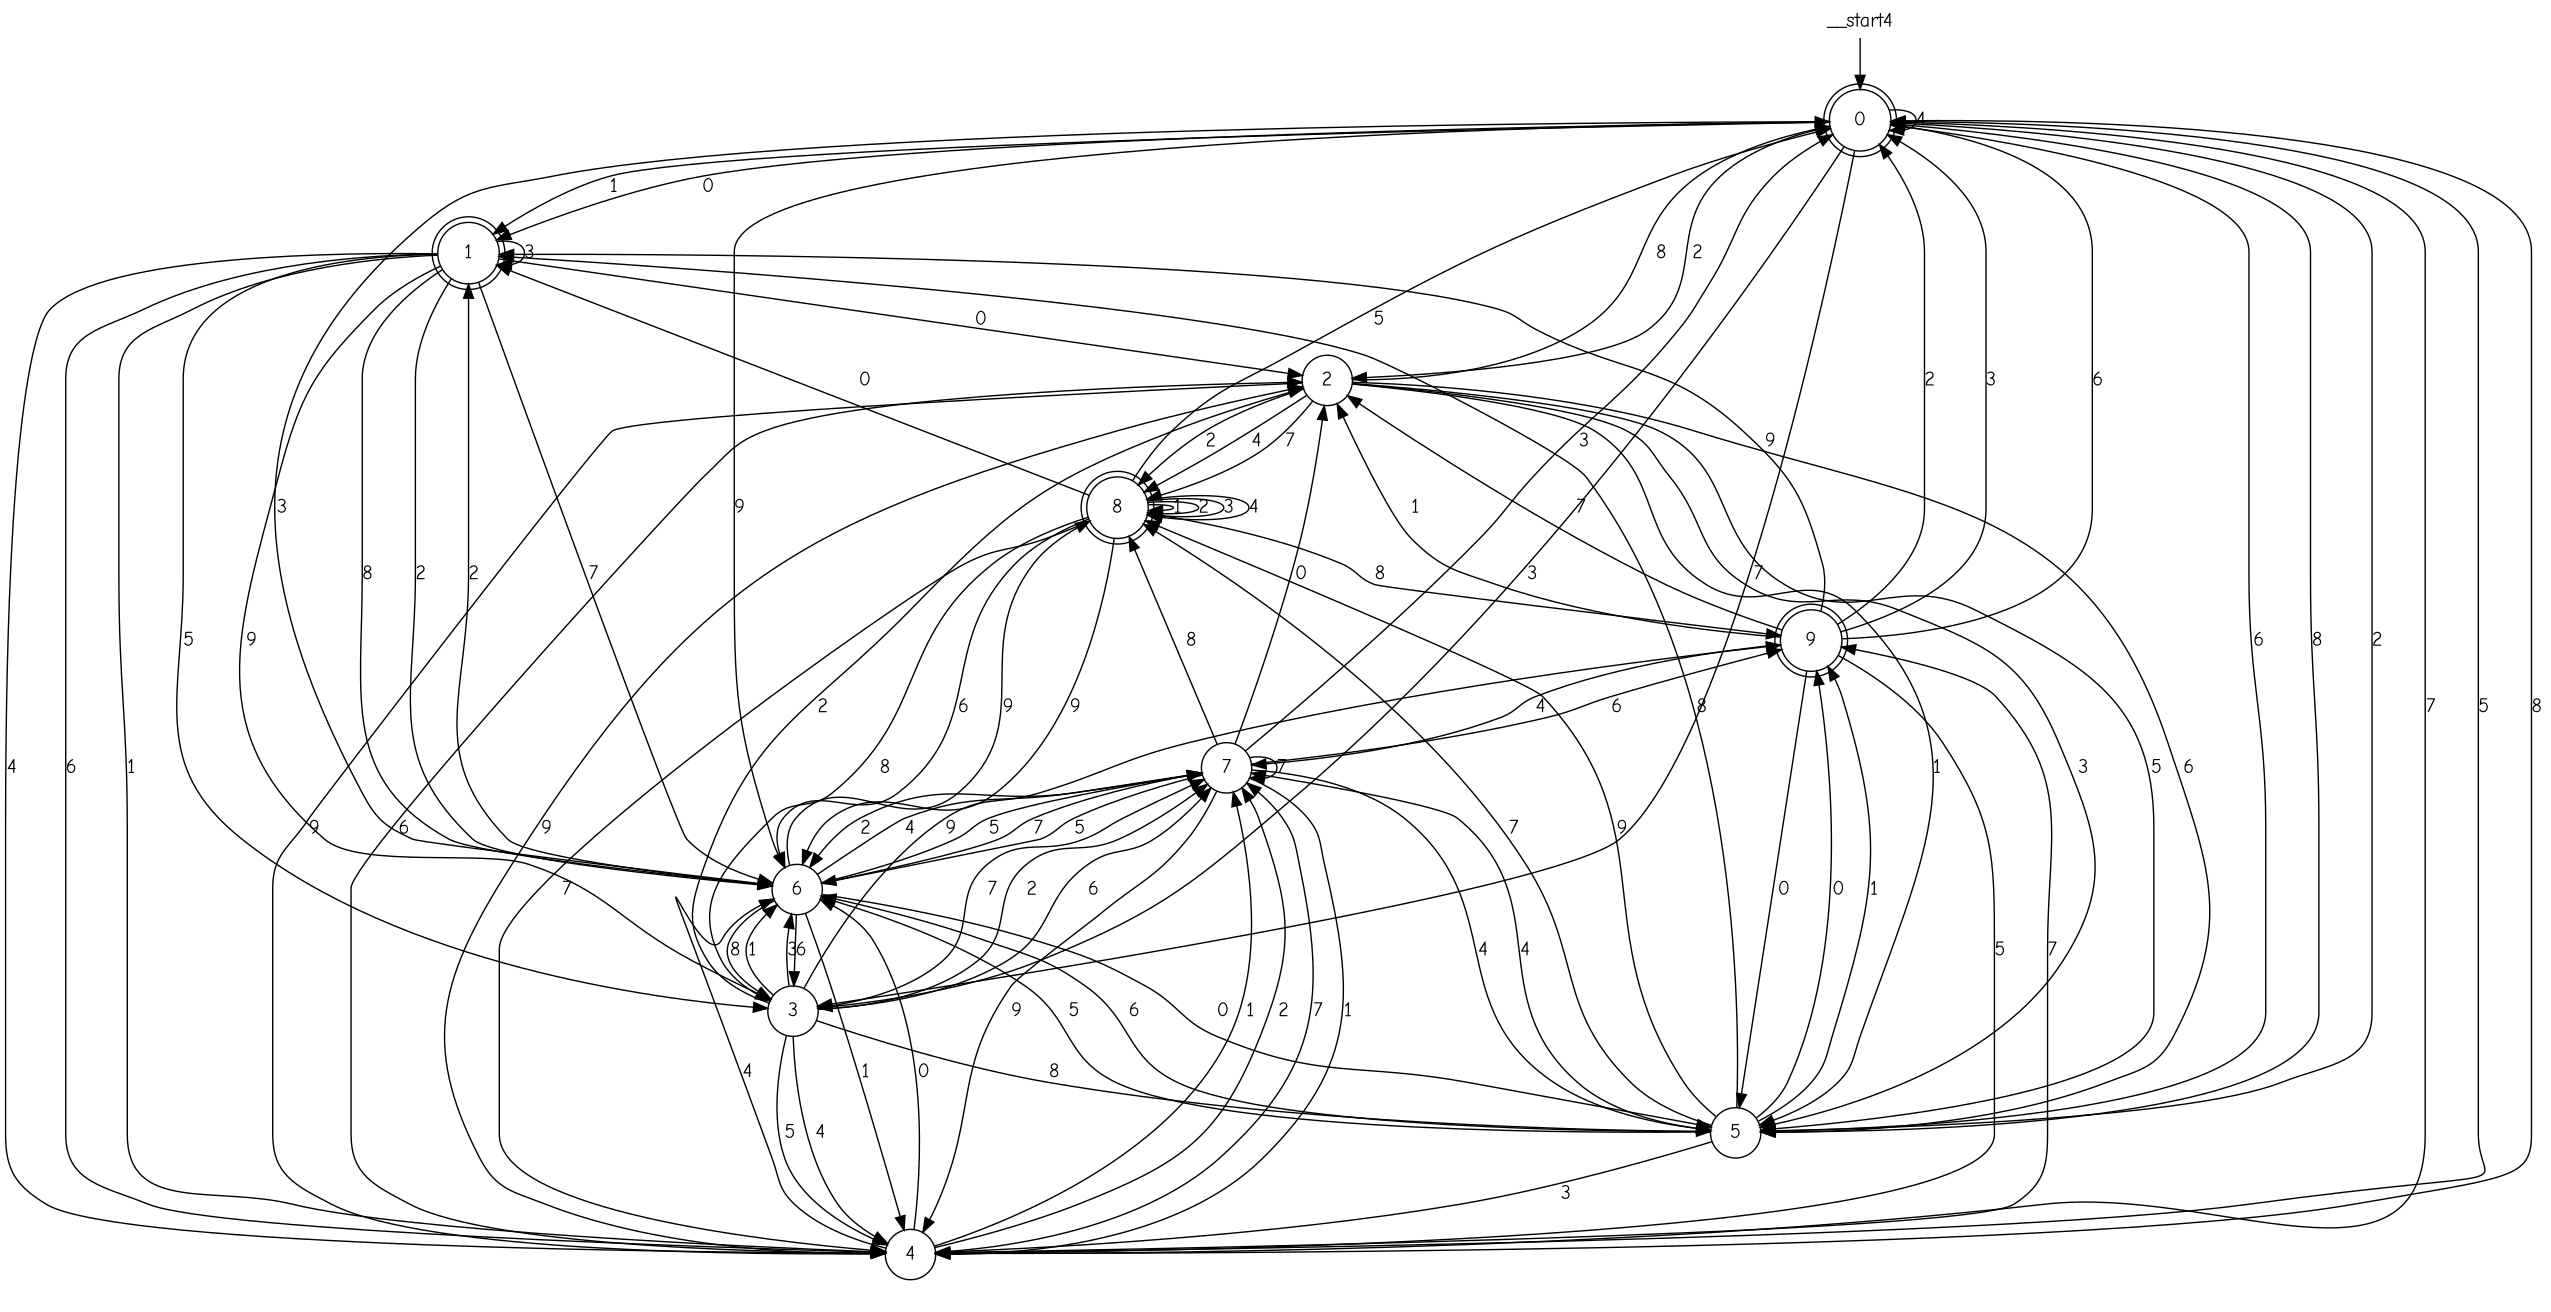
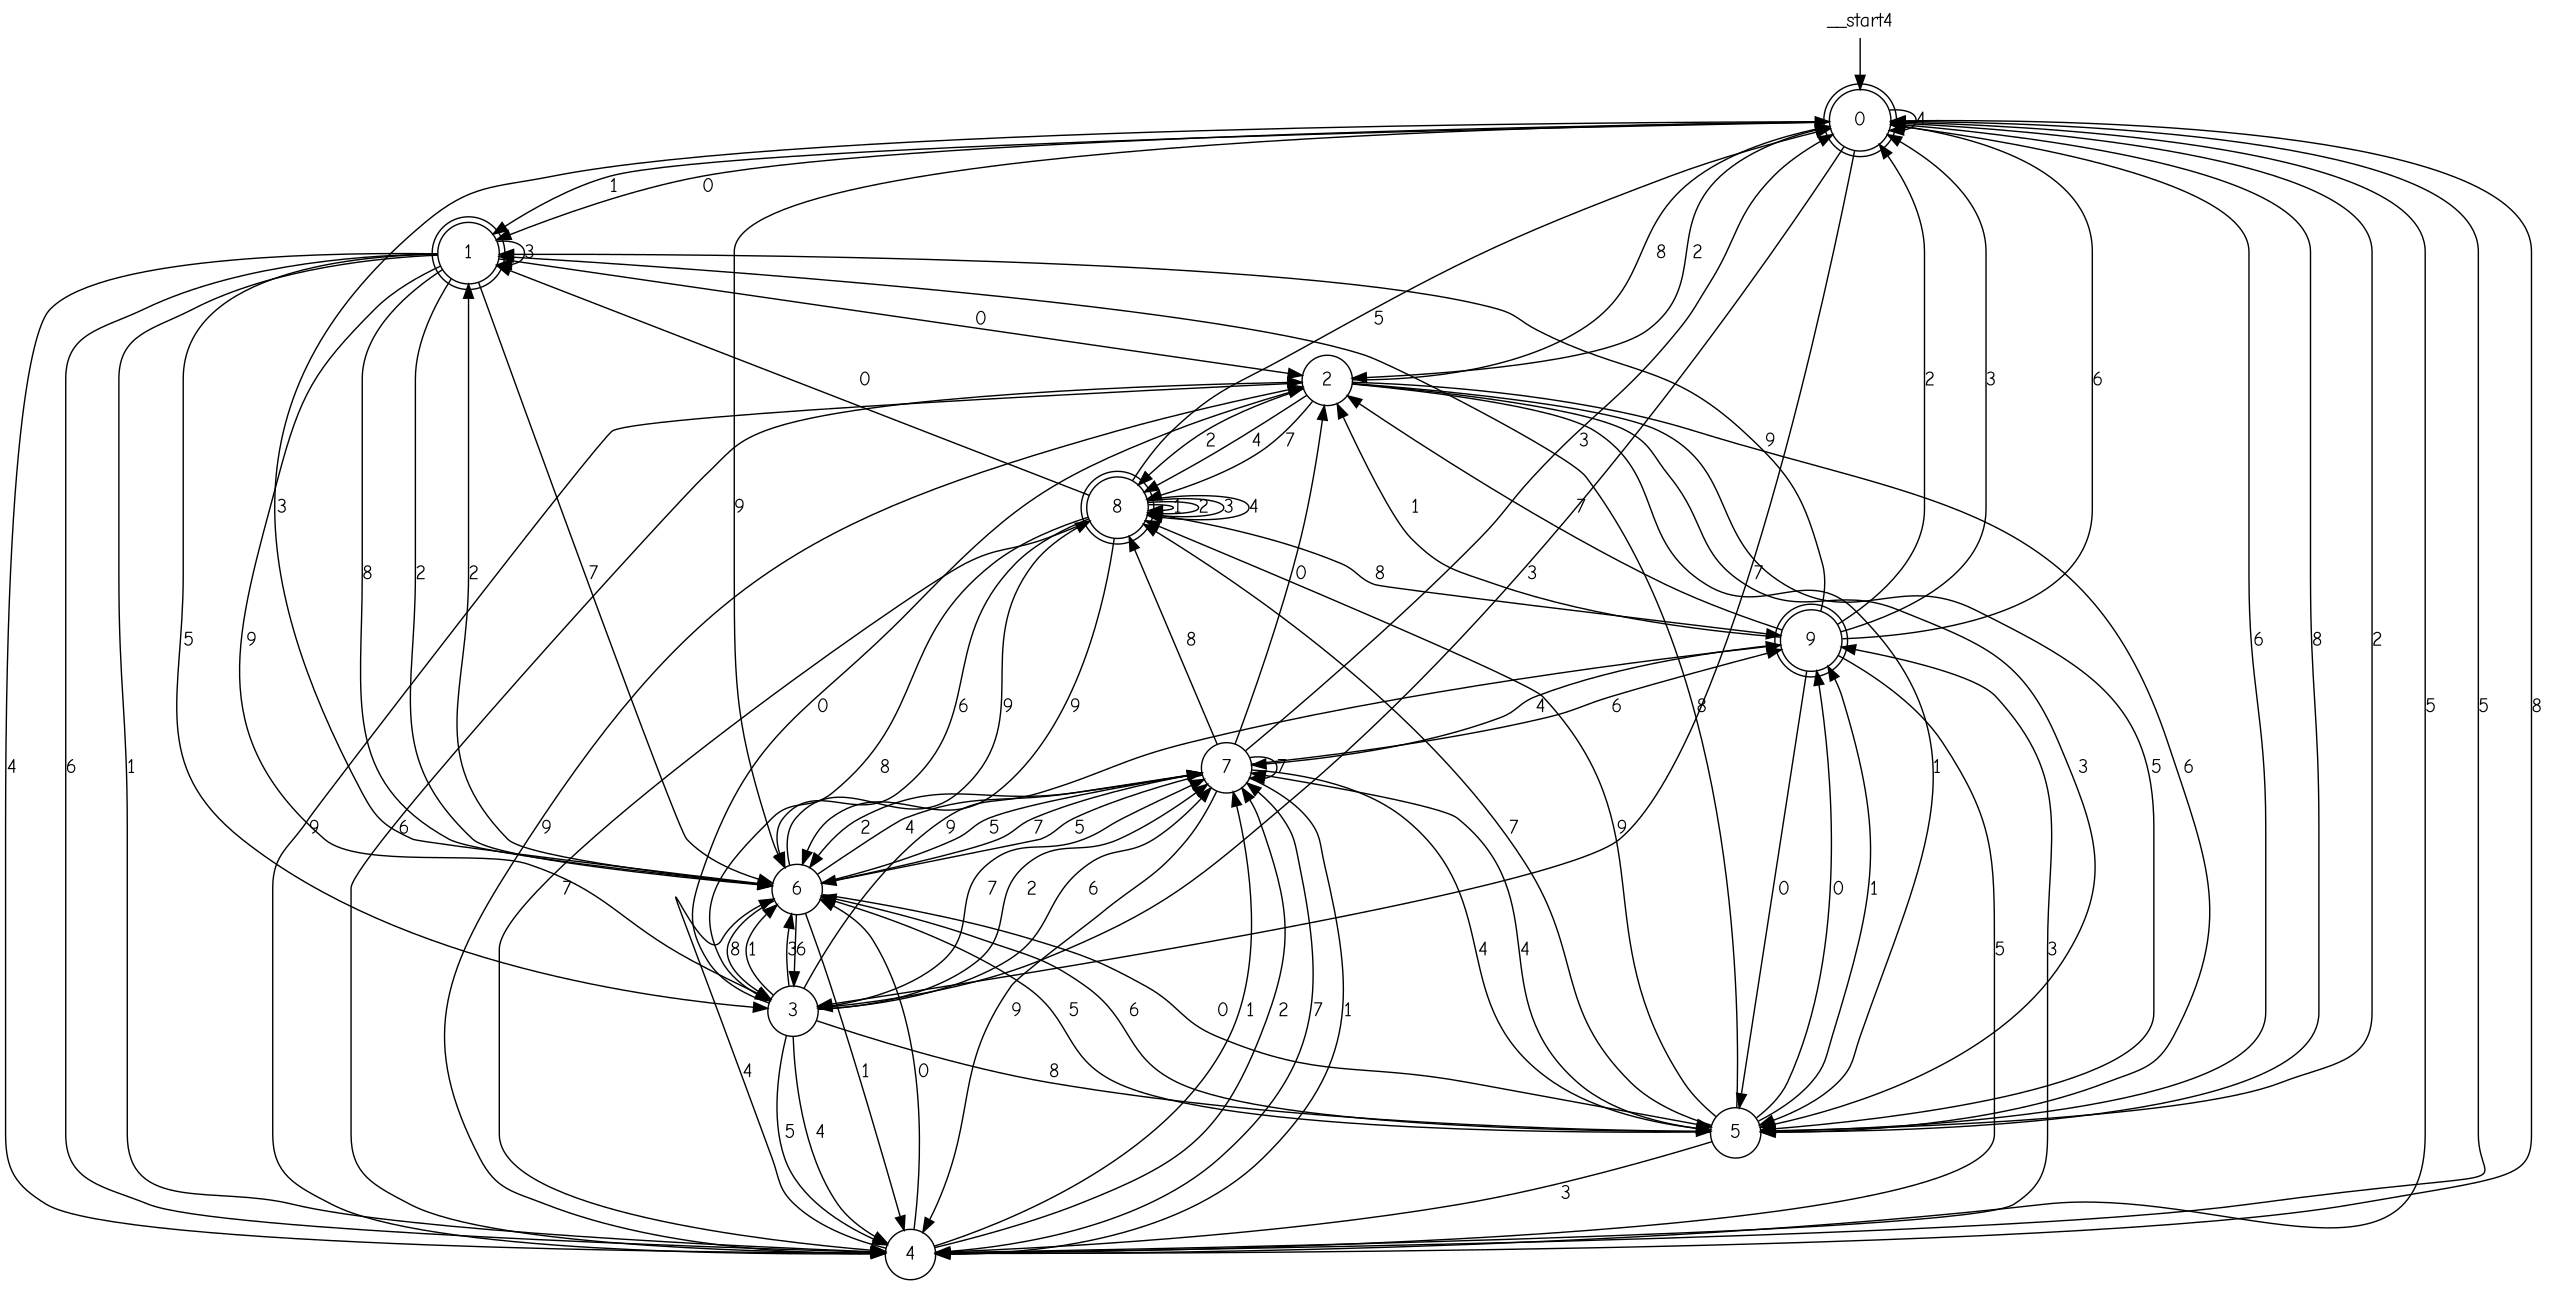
(823, 707) -> (823, 707)
(2431, 707) -> (2431, 707)
(2052, 950) -> (2052, 950)
